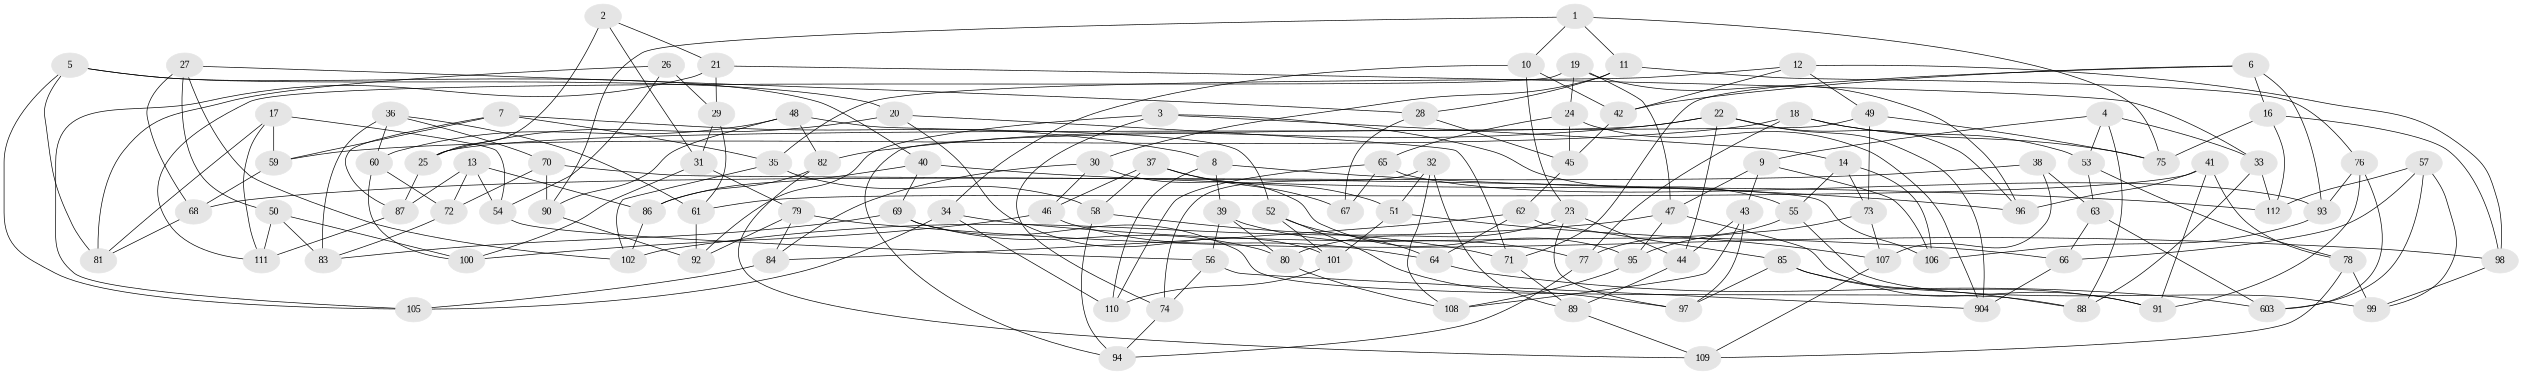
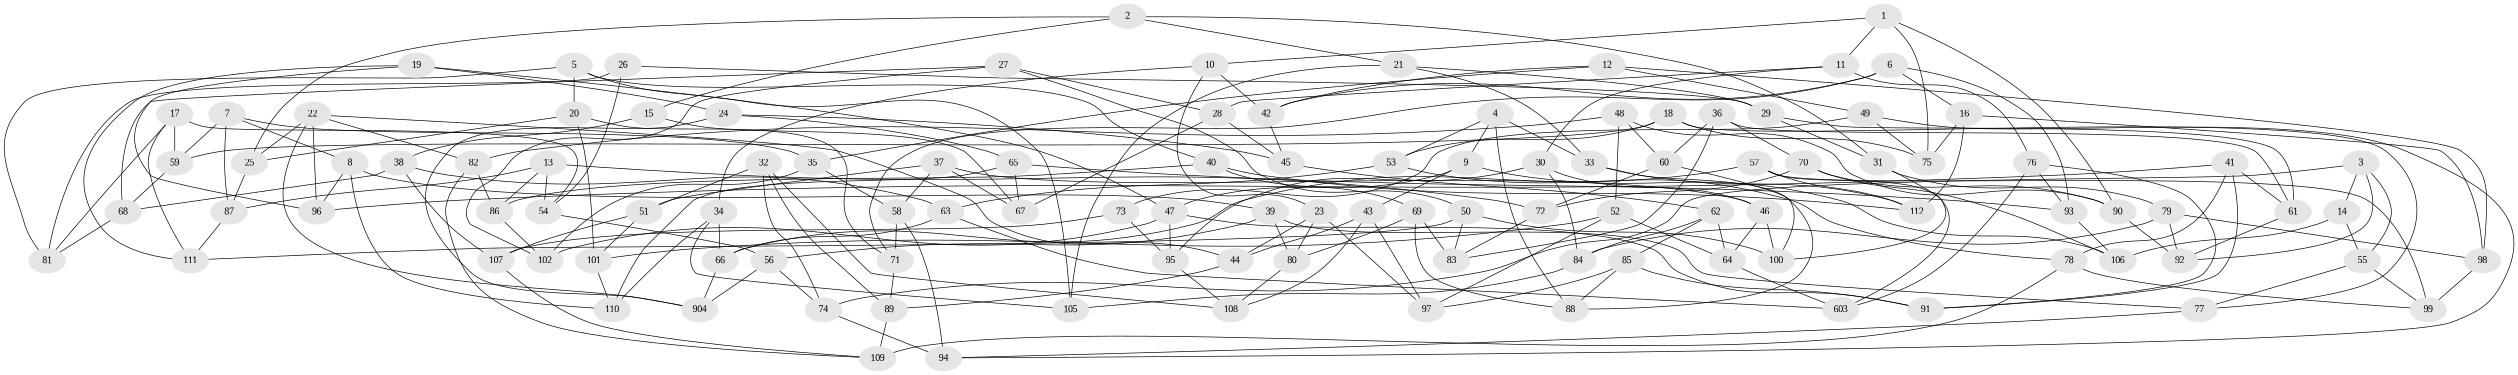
none -> (649, 114)
(1853, 182) -> none
